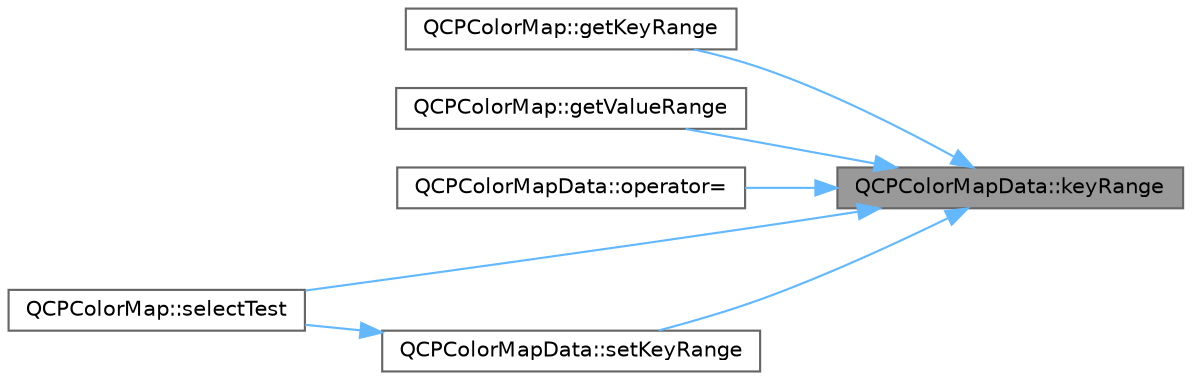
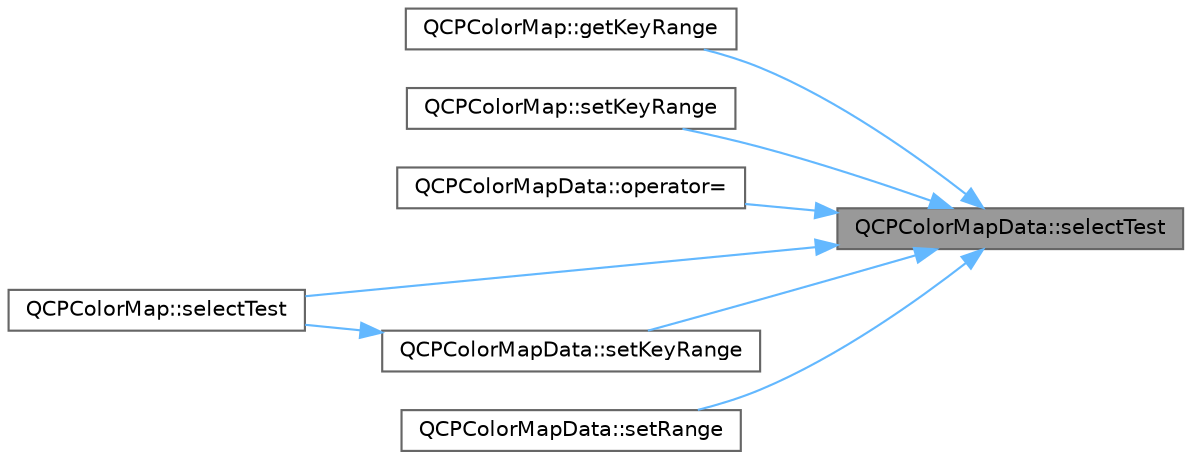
(571, 108) -> (571, 108)
(1010, 188) -> (1010, 229)
none -> (571, 431)
